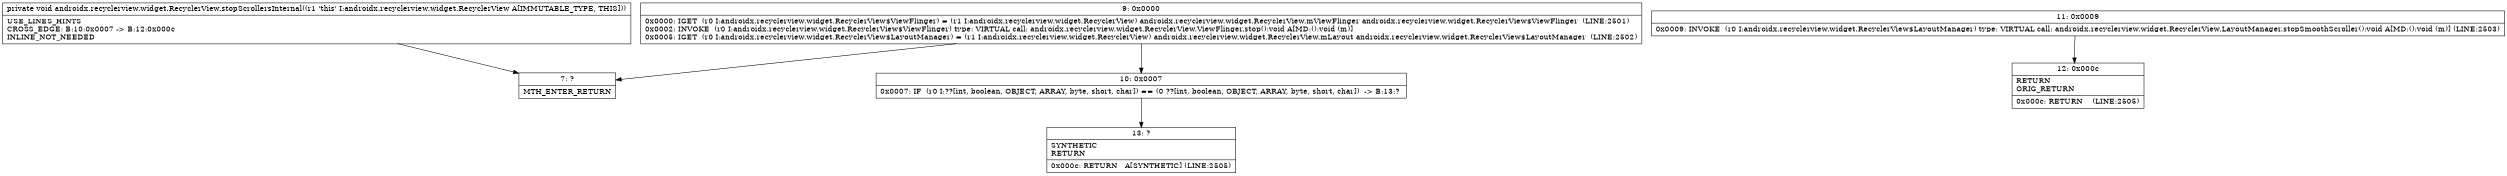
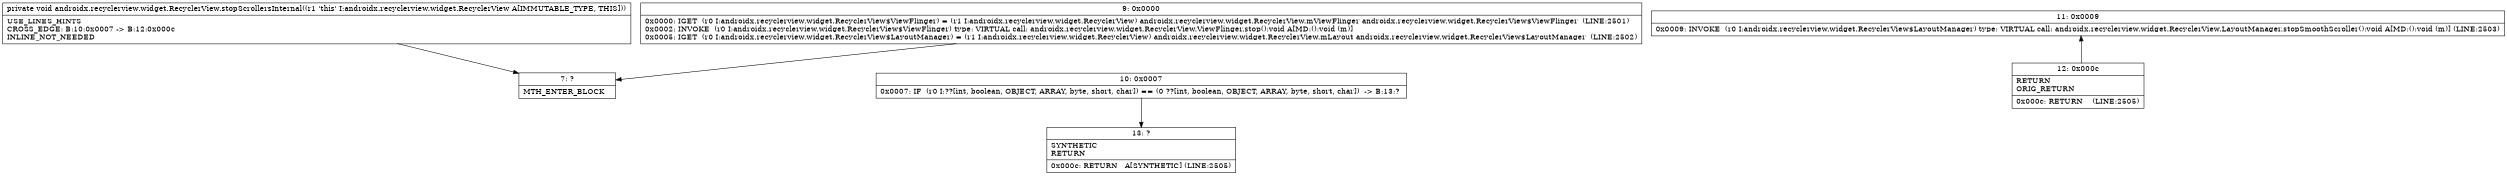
(2075, 47) -> (2082, 52)
(1141, 56) -> none
(567, 92) -> (564, 92)
